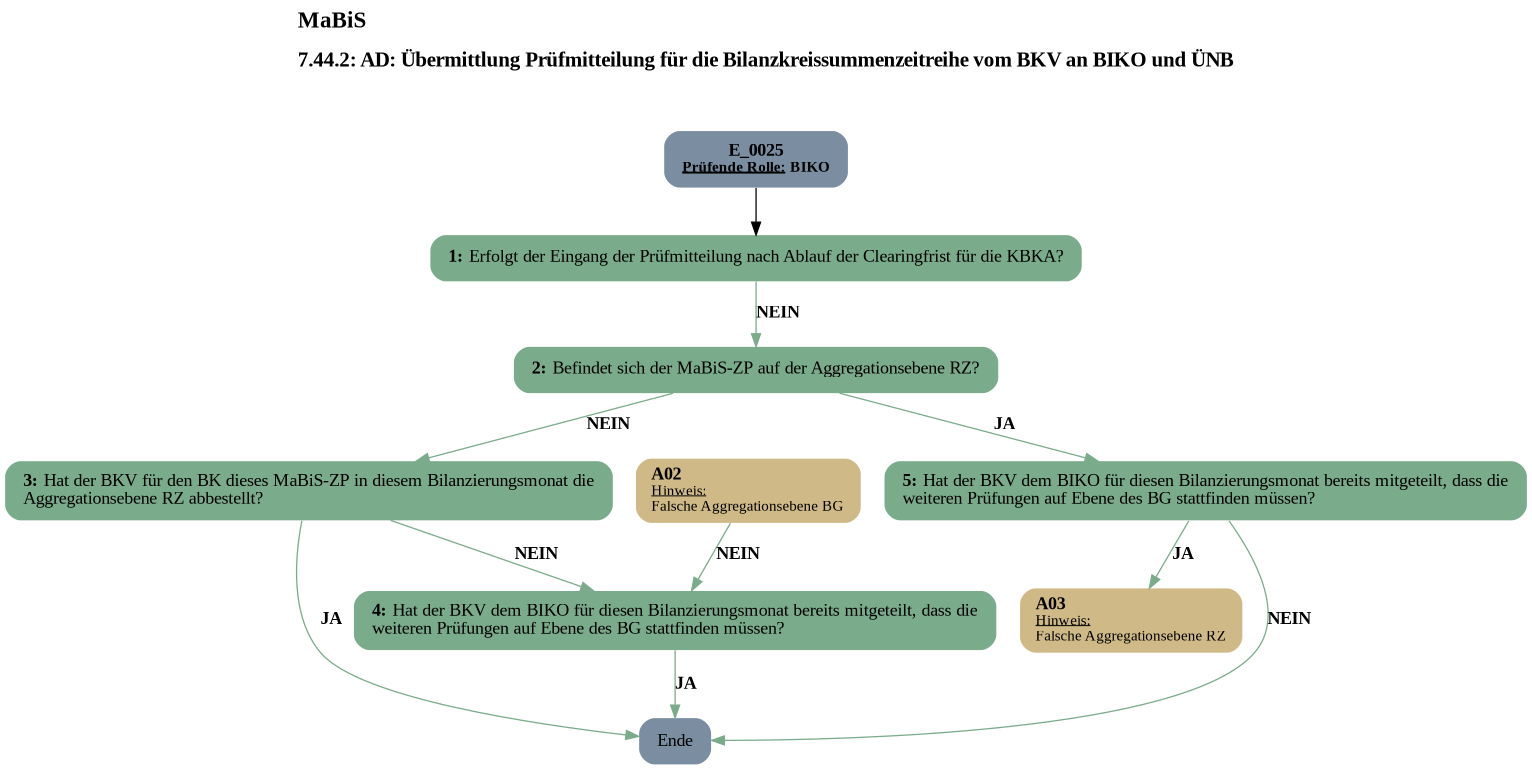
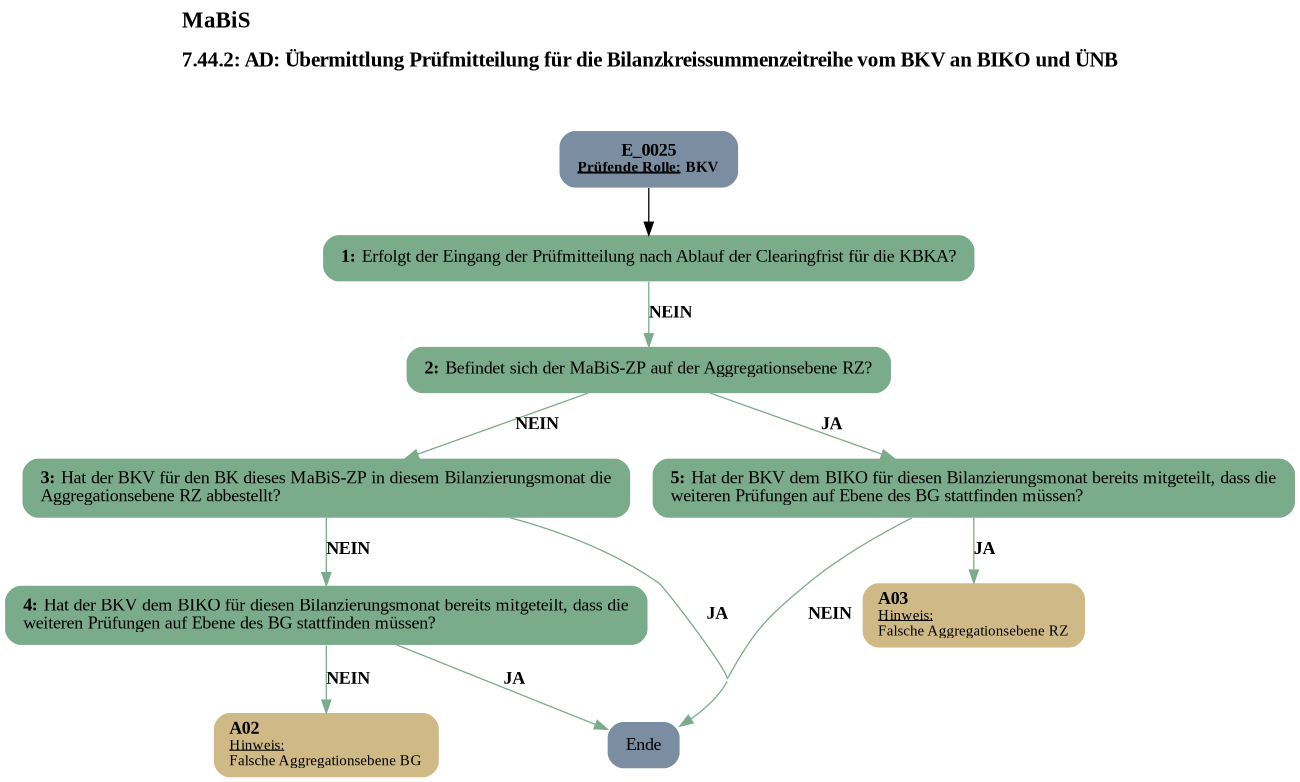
(808, 167) -> (701, 167)
(714, 551) -> (326, 673)
